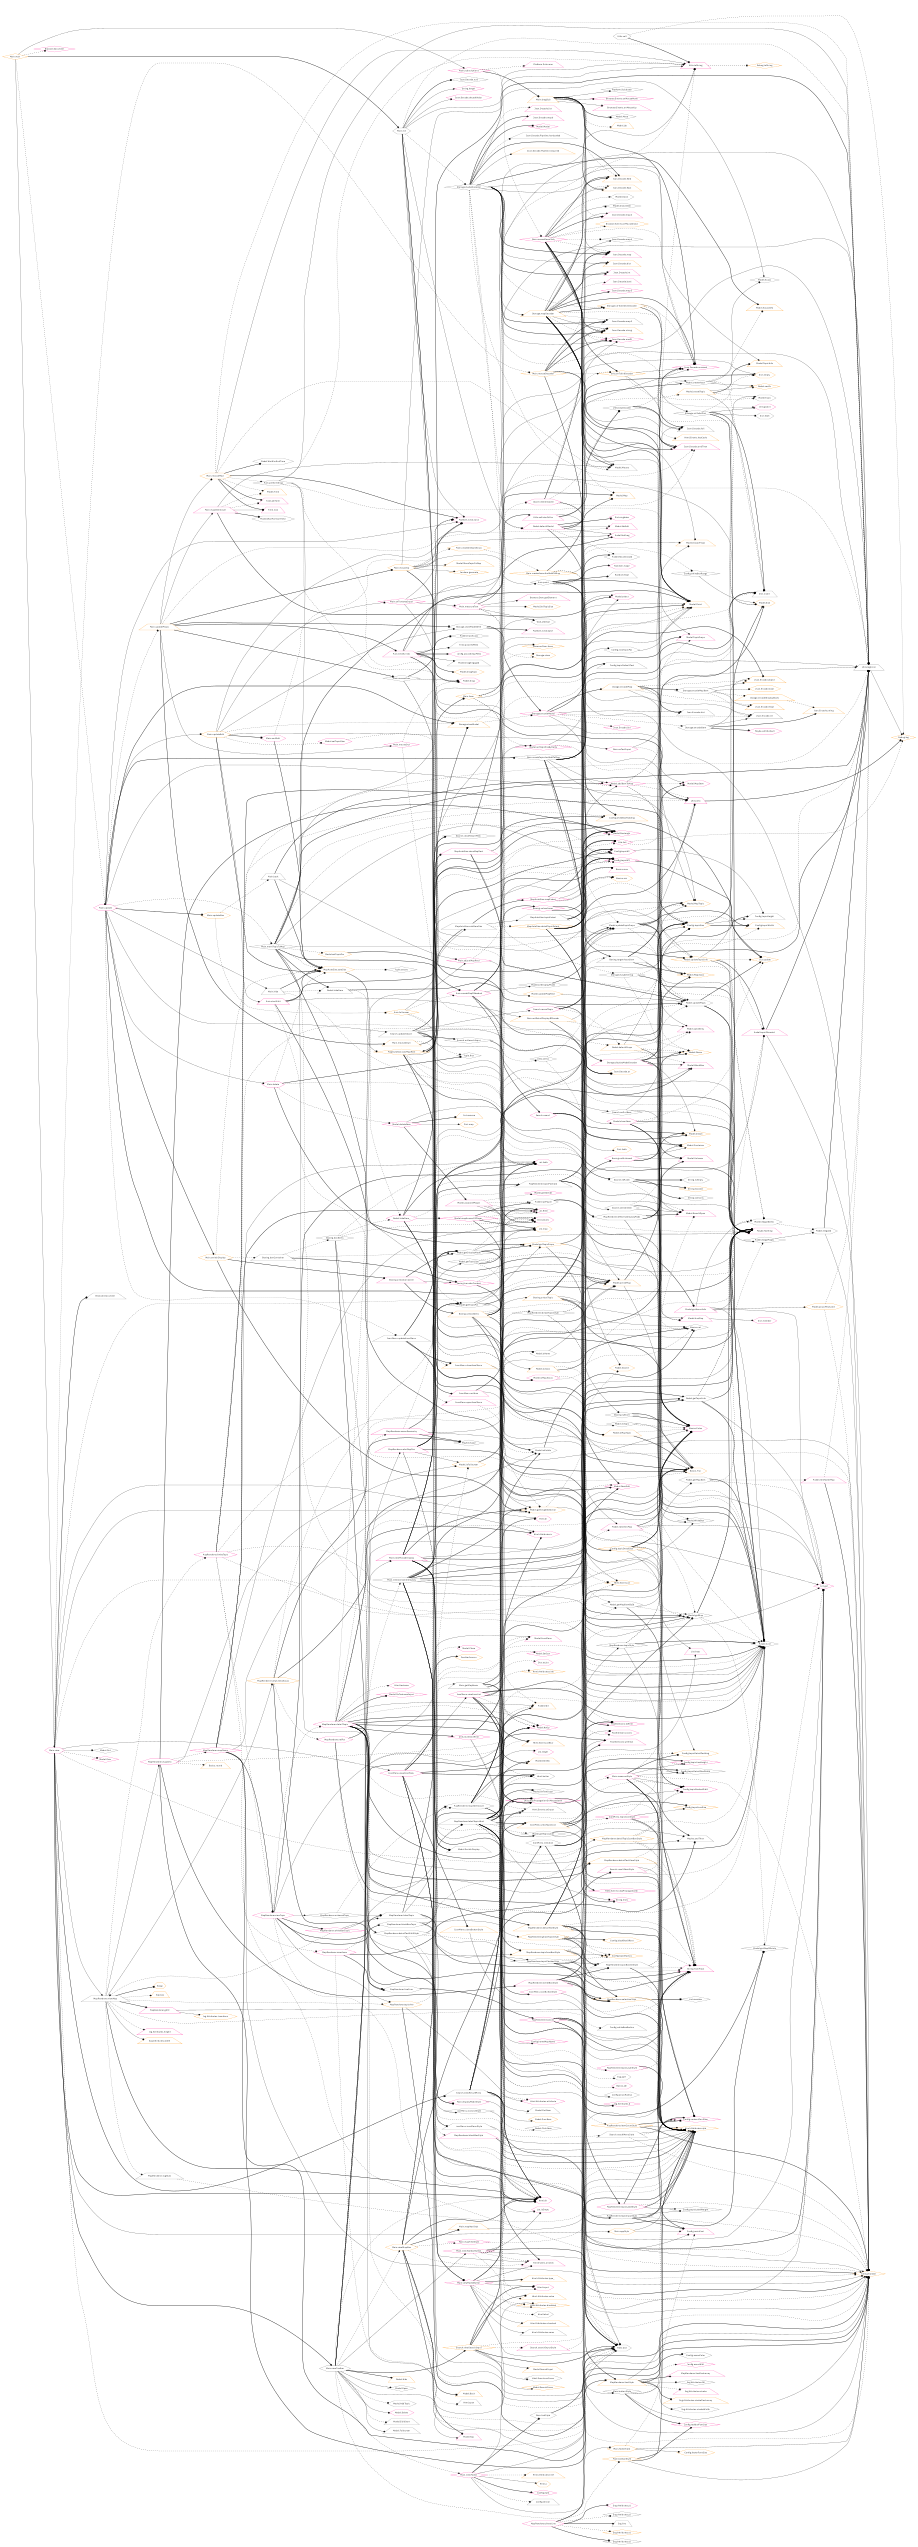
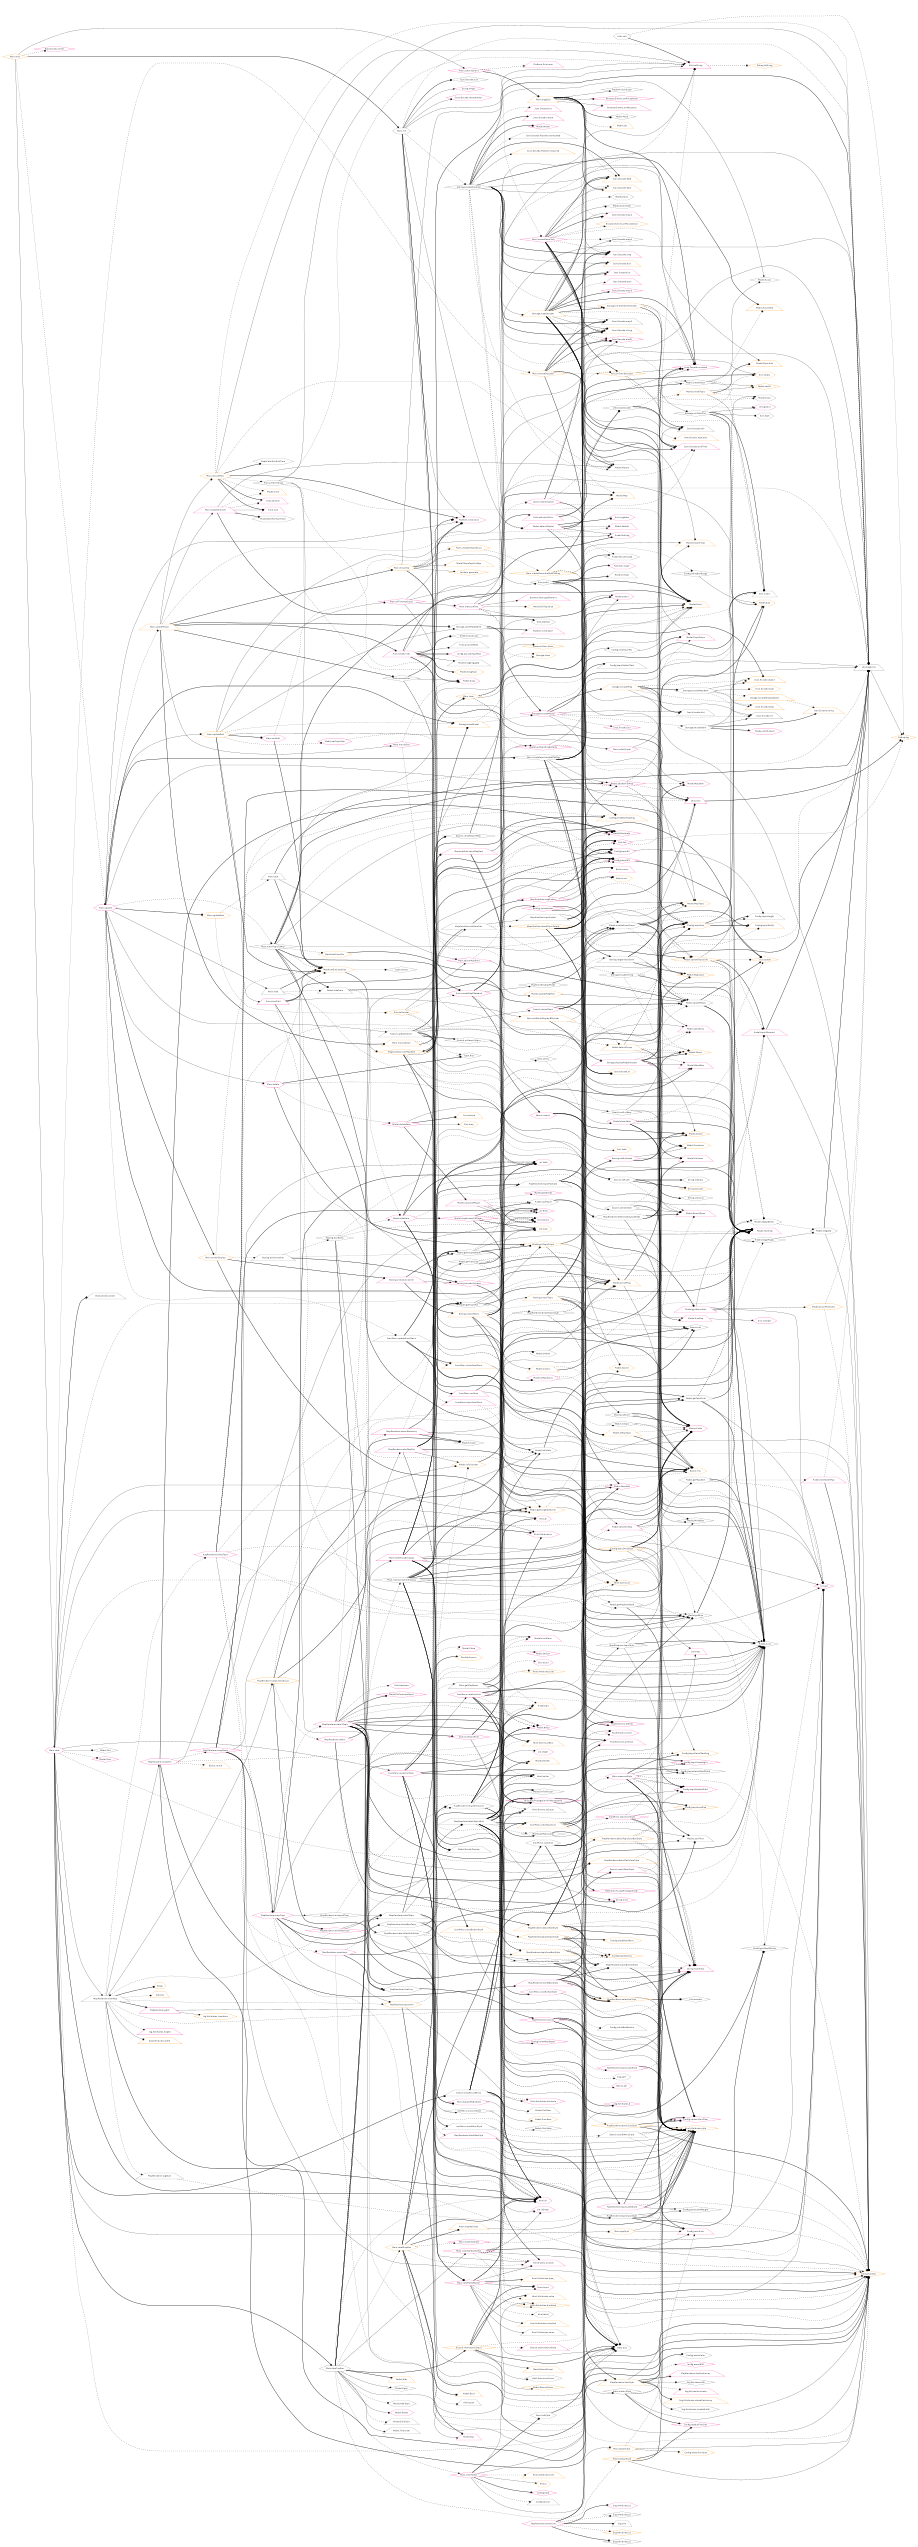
(585, 1071) -> none
(622, 2095) -> none
